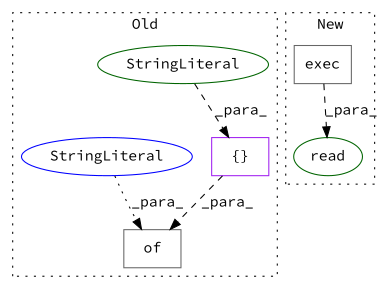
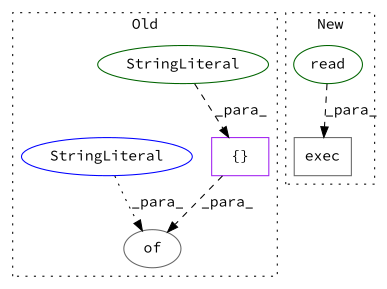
(325, 105) -> (326, 105)
(152, 249) -> (152, 249)
